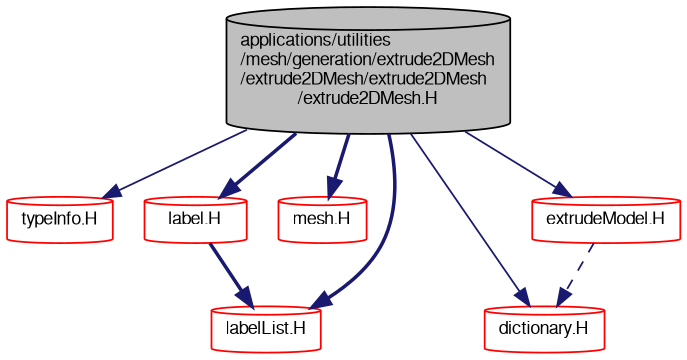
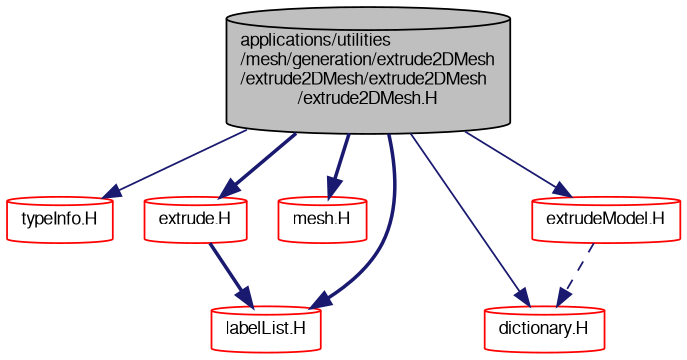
(196, 220) -> (196, 220)
